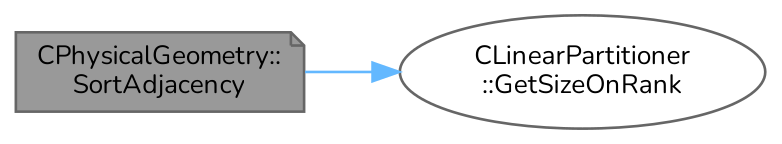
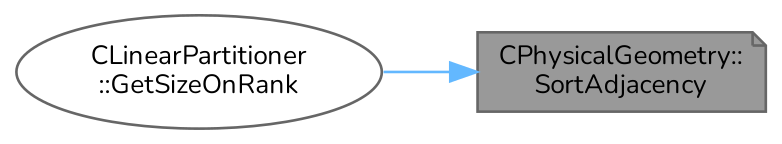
(339, 72) -> (417, 72)
